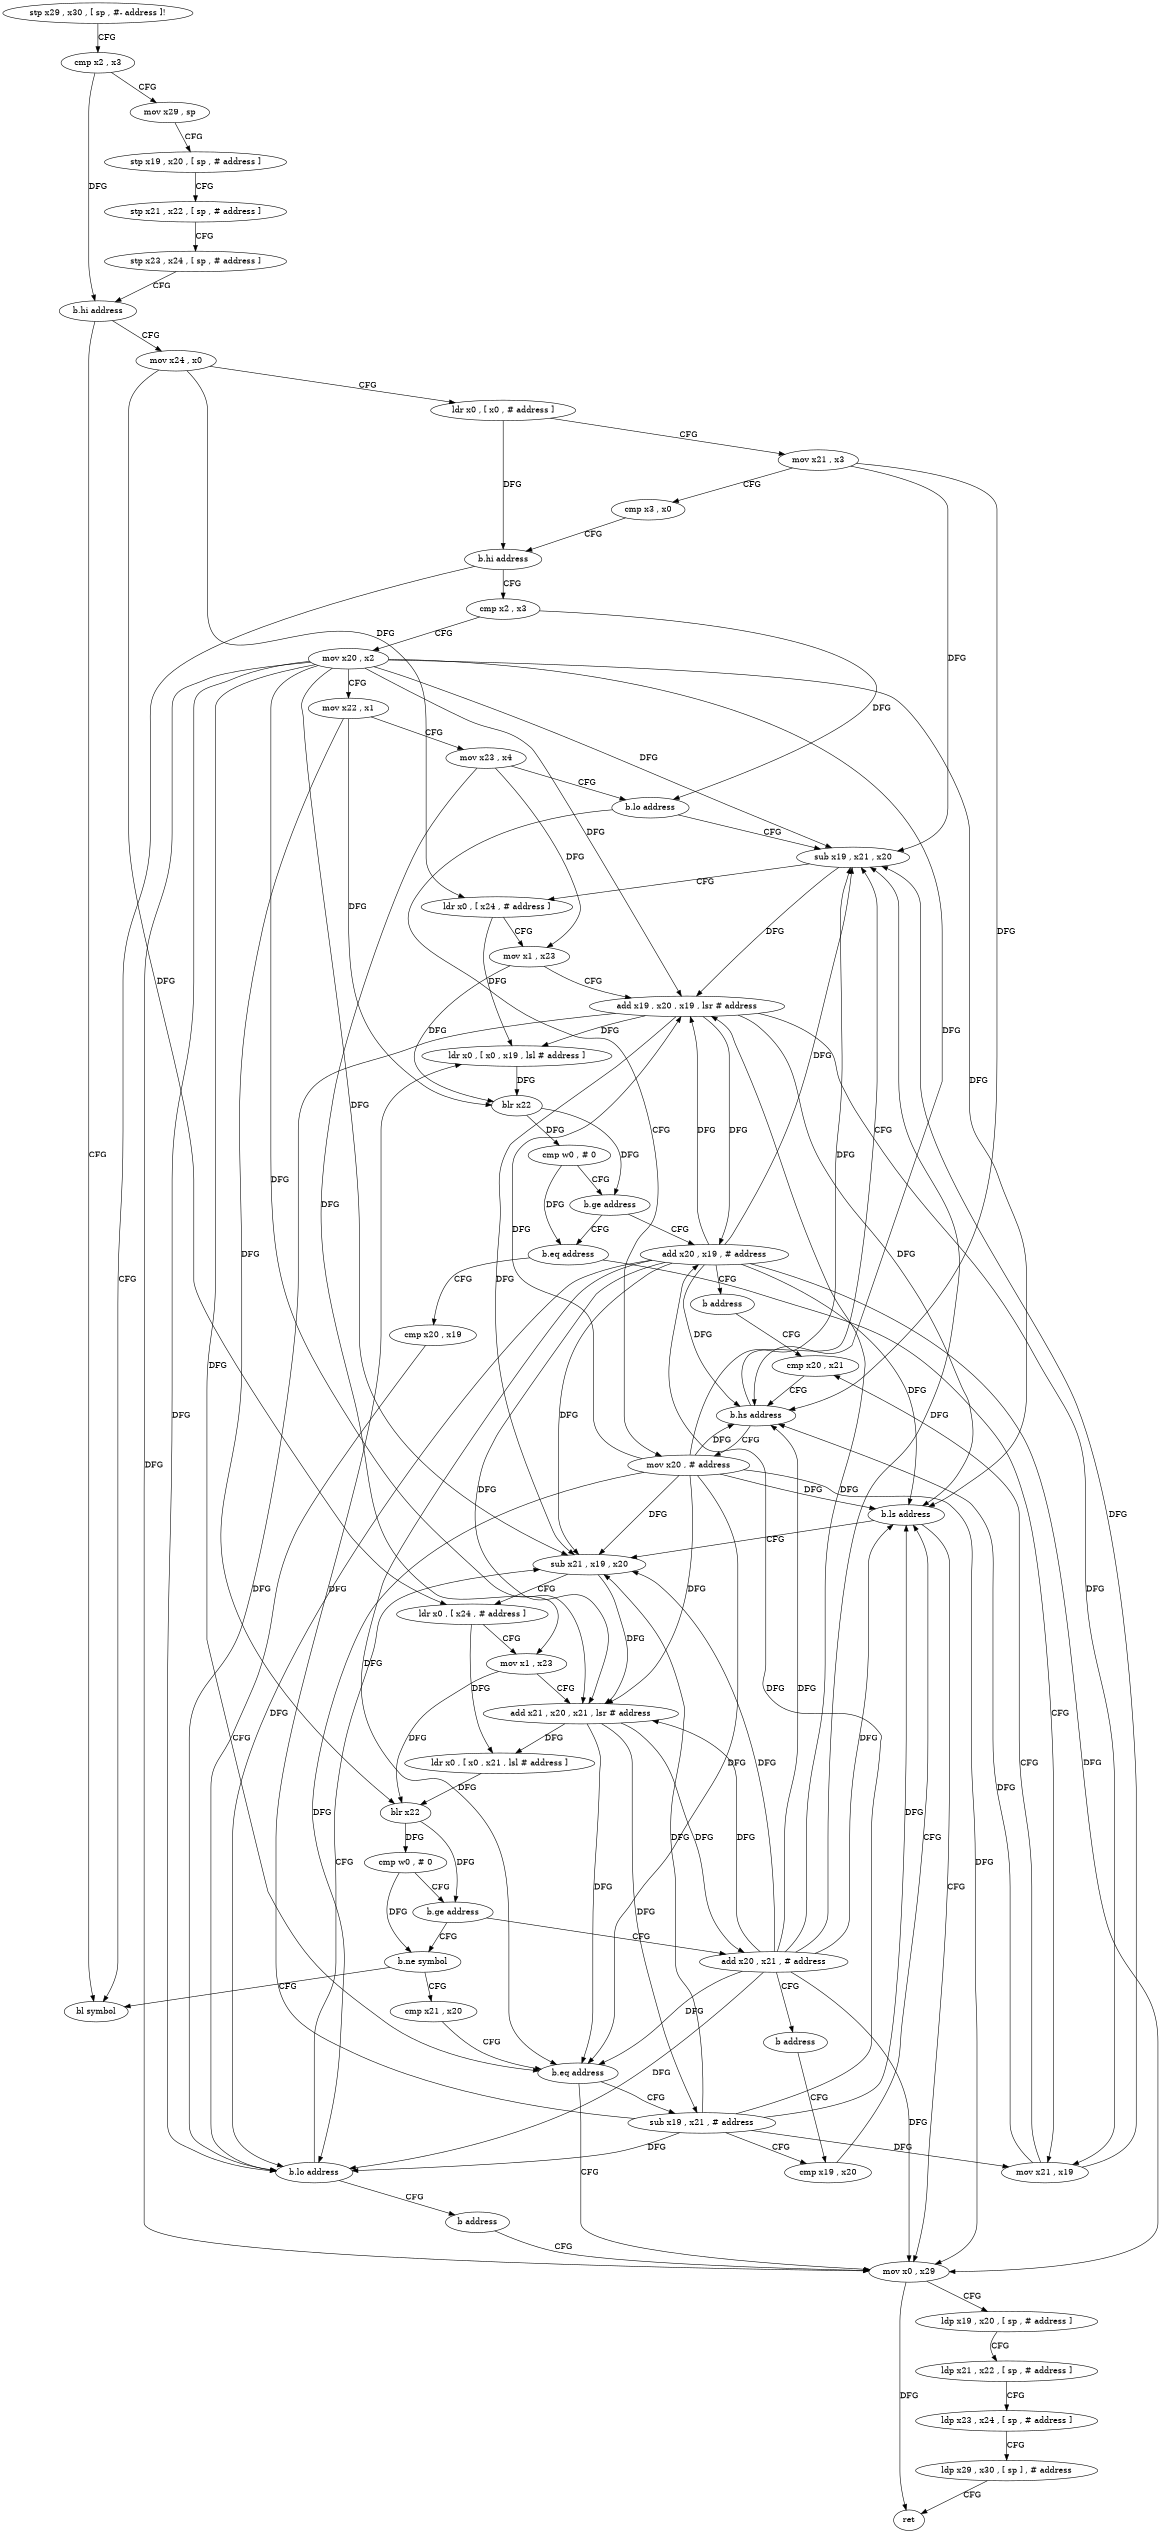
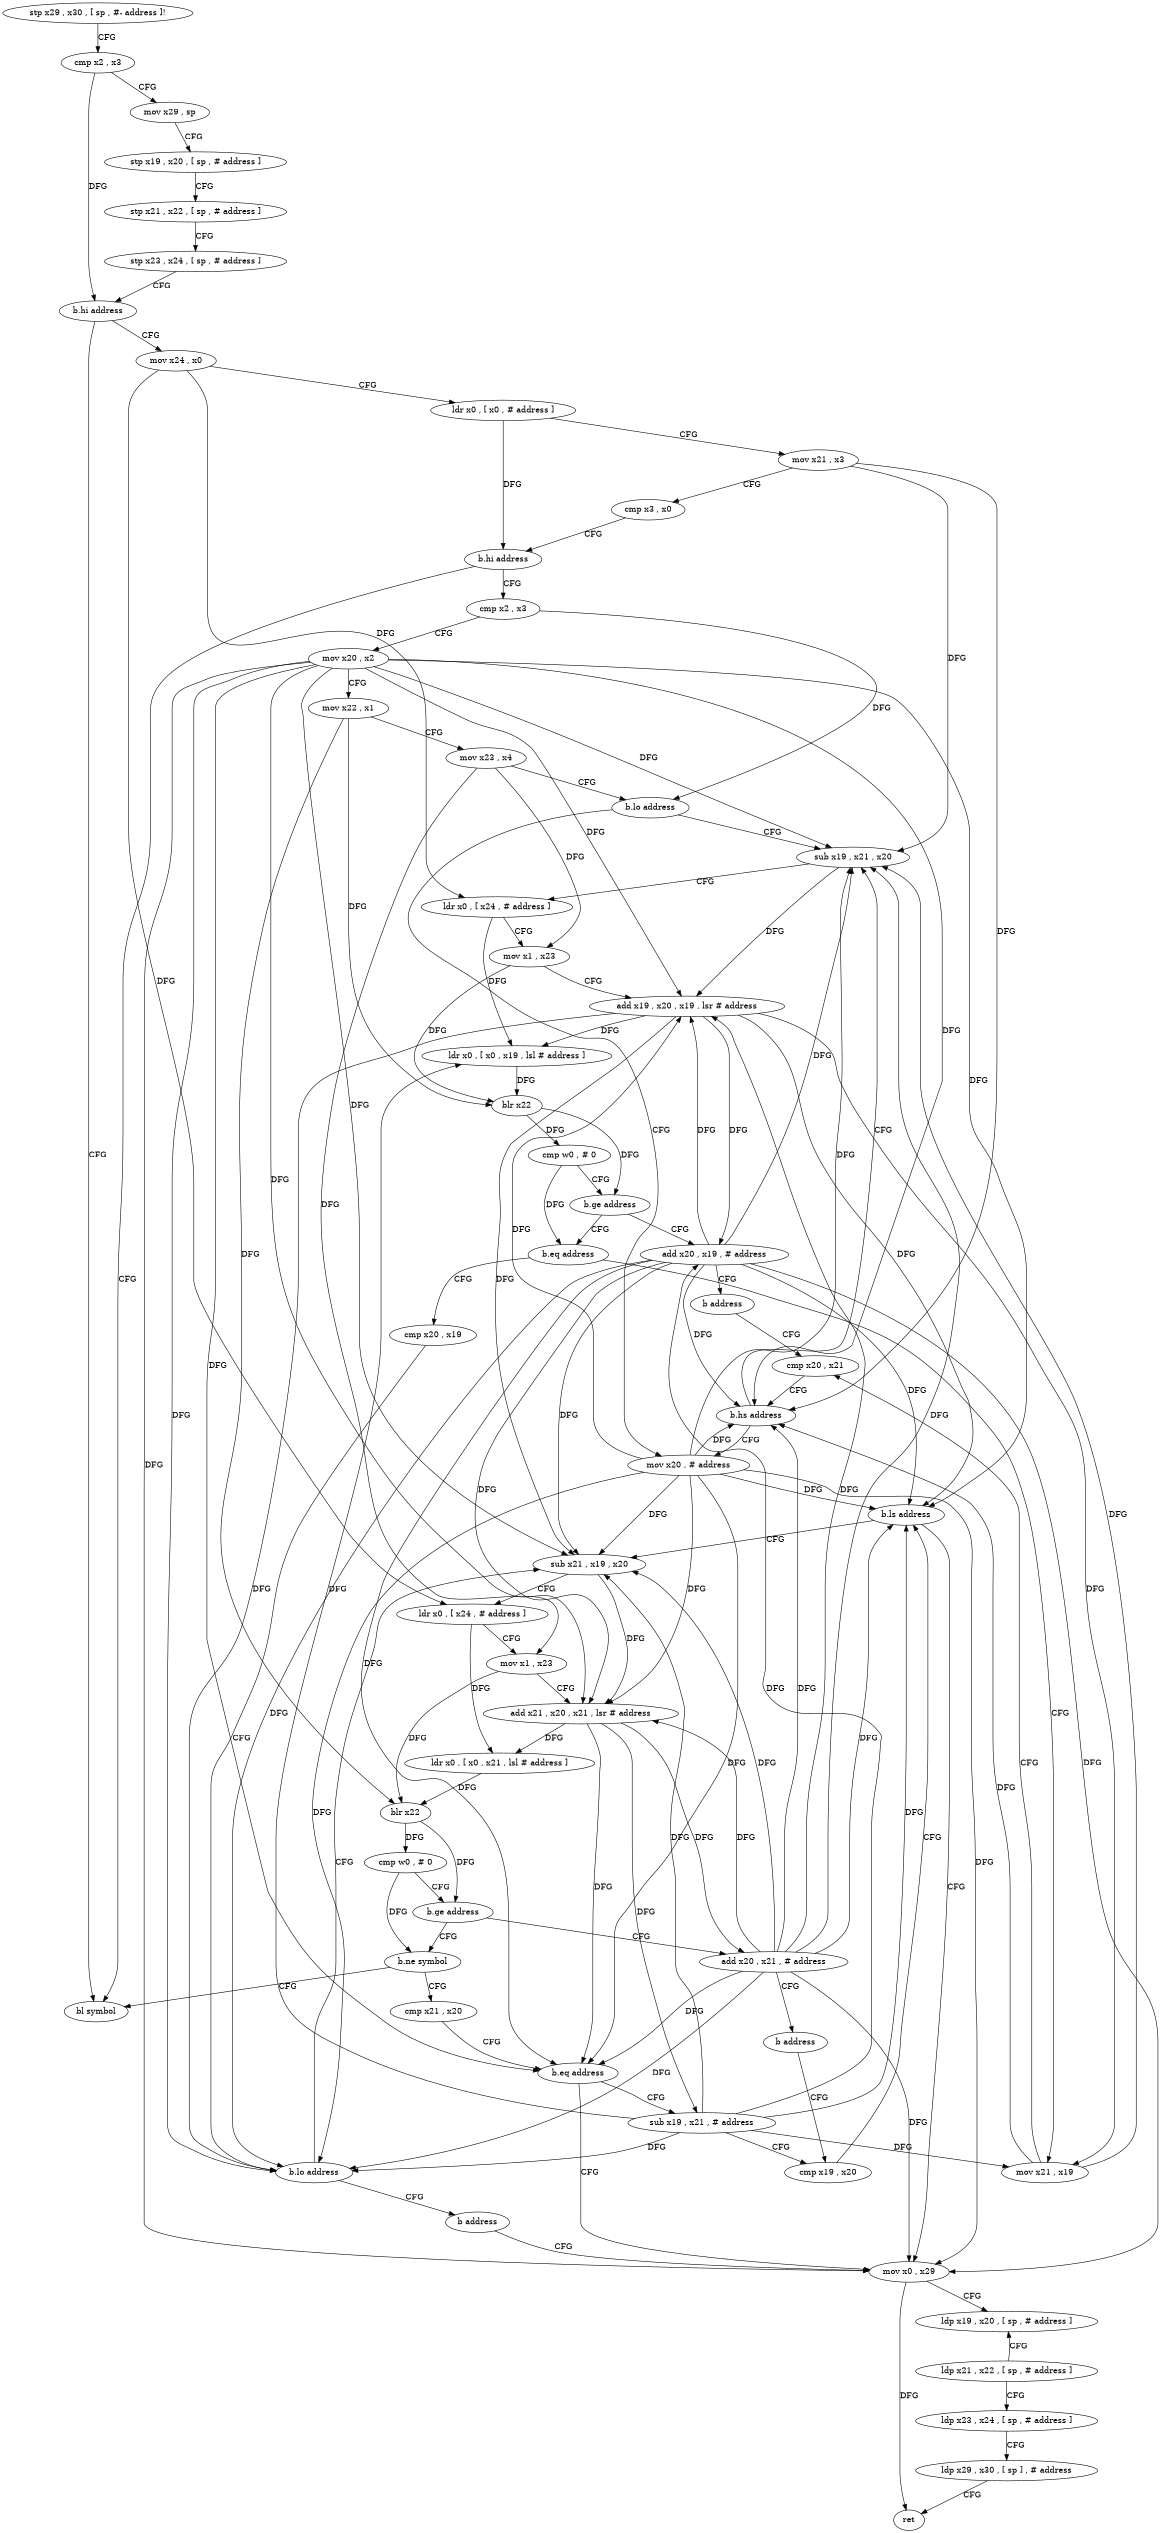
(991, 2344) -> (1010, 2349)
